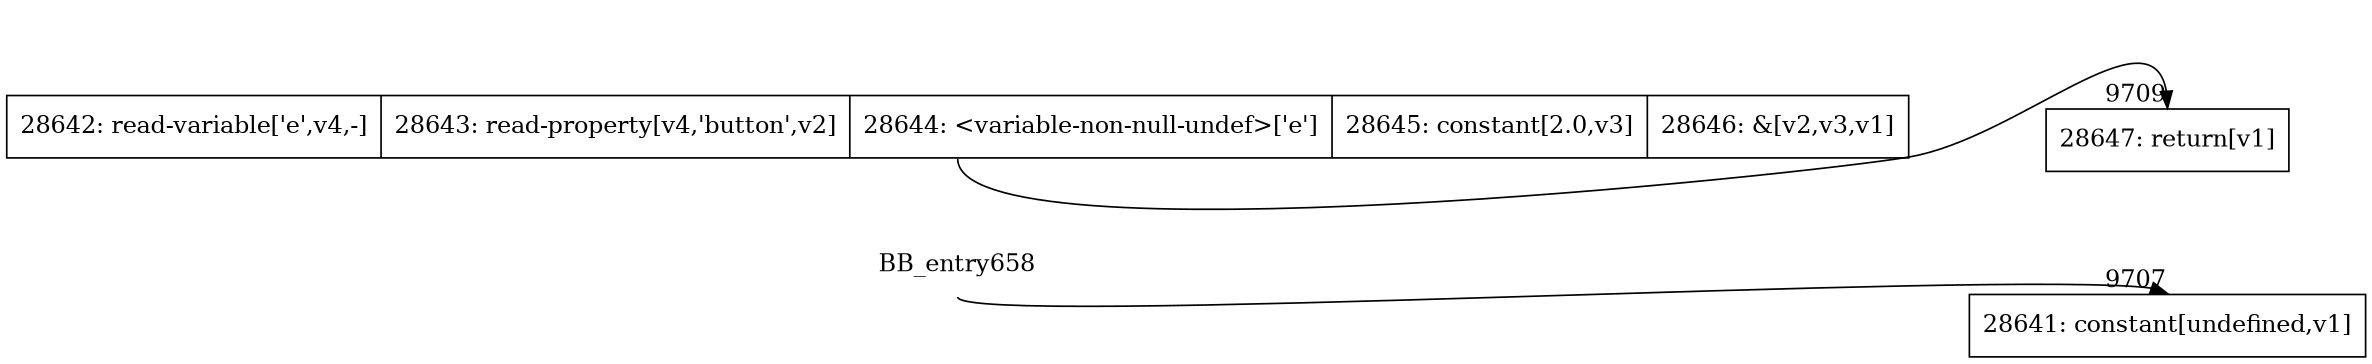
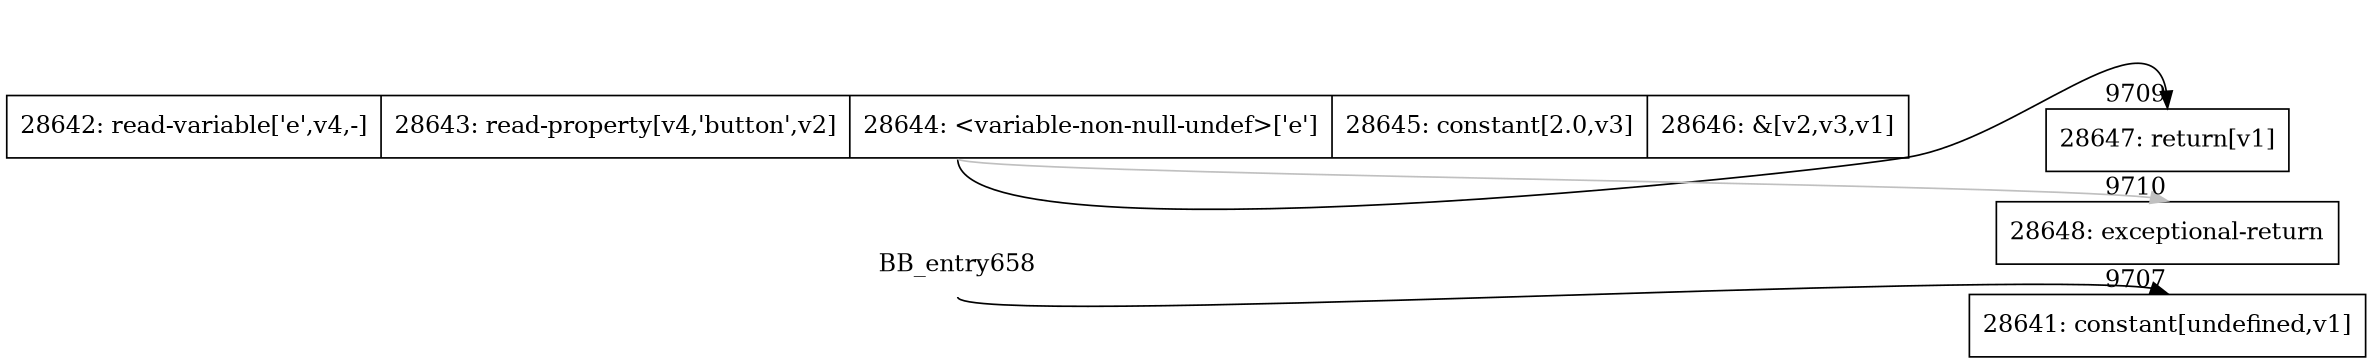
none -> (2167, 233)
